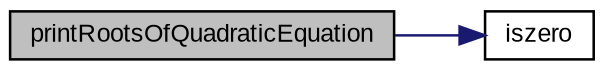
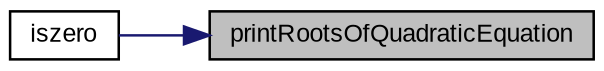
(427, 35) -> (151, 35)
